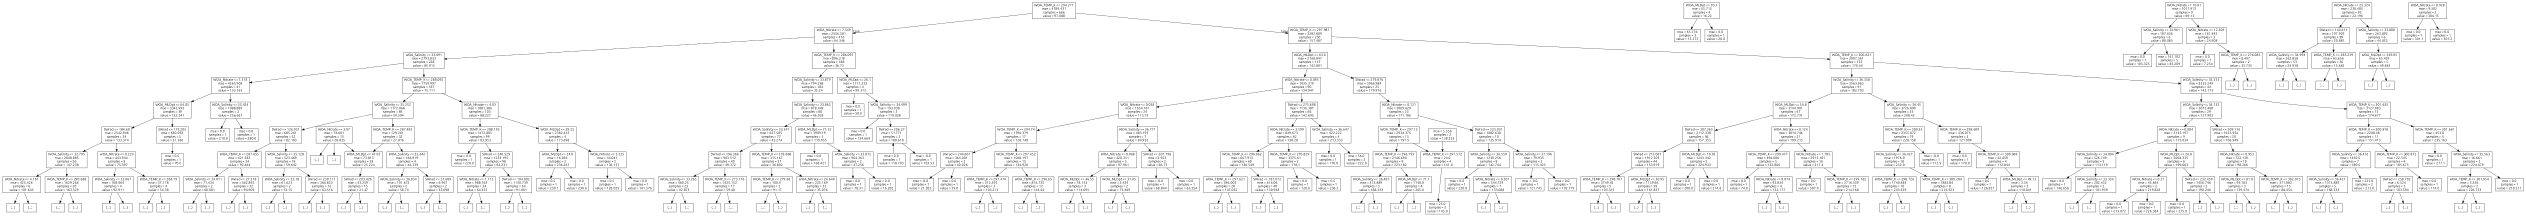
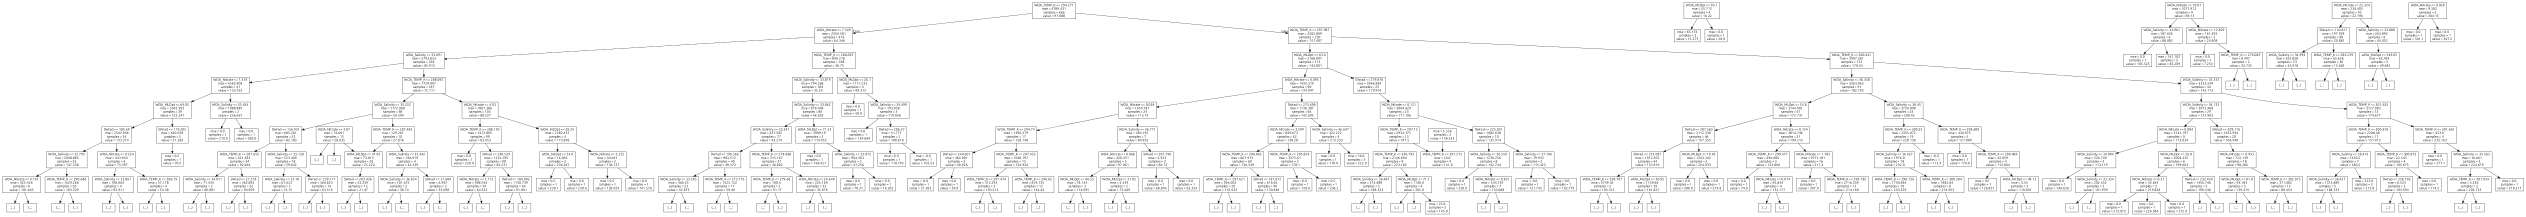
(893, 150) -> (890, 147)
(1440, 183) -> (1426, 196)
(2177, 183) -> (2163, 196)
